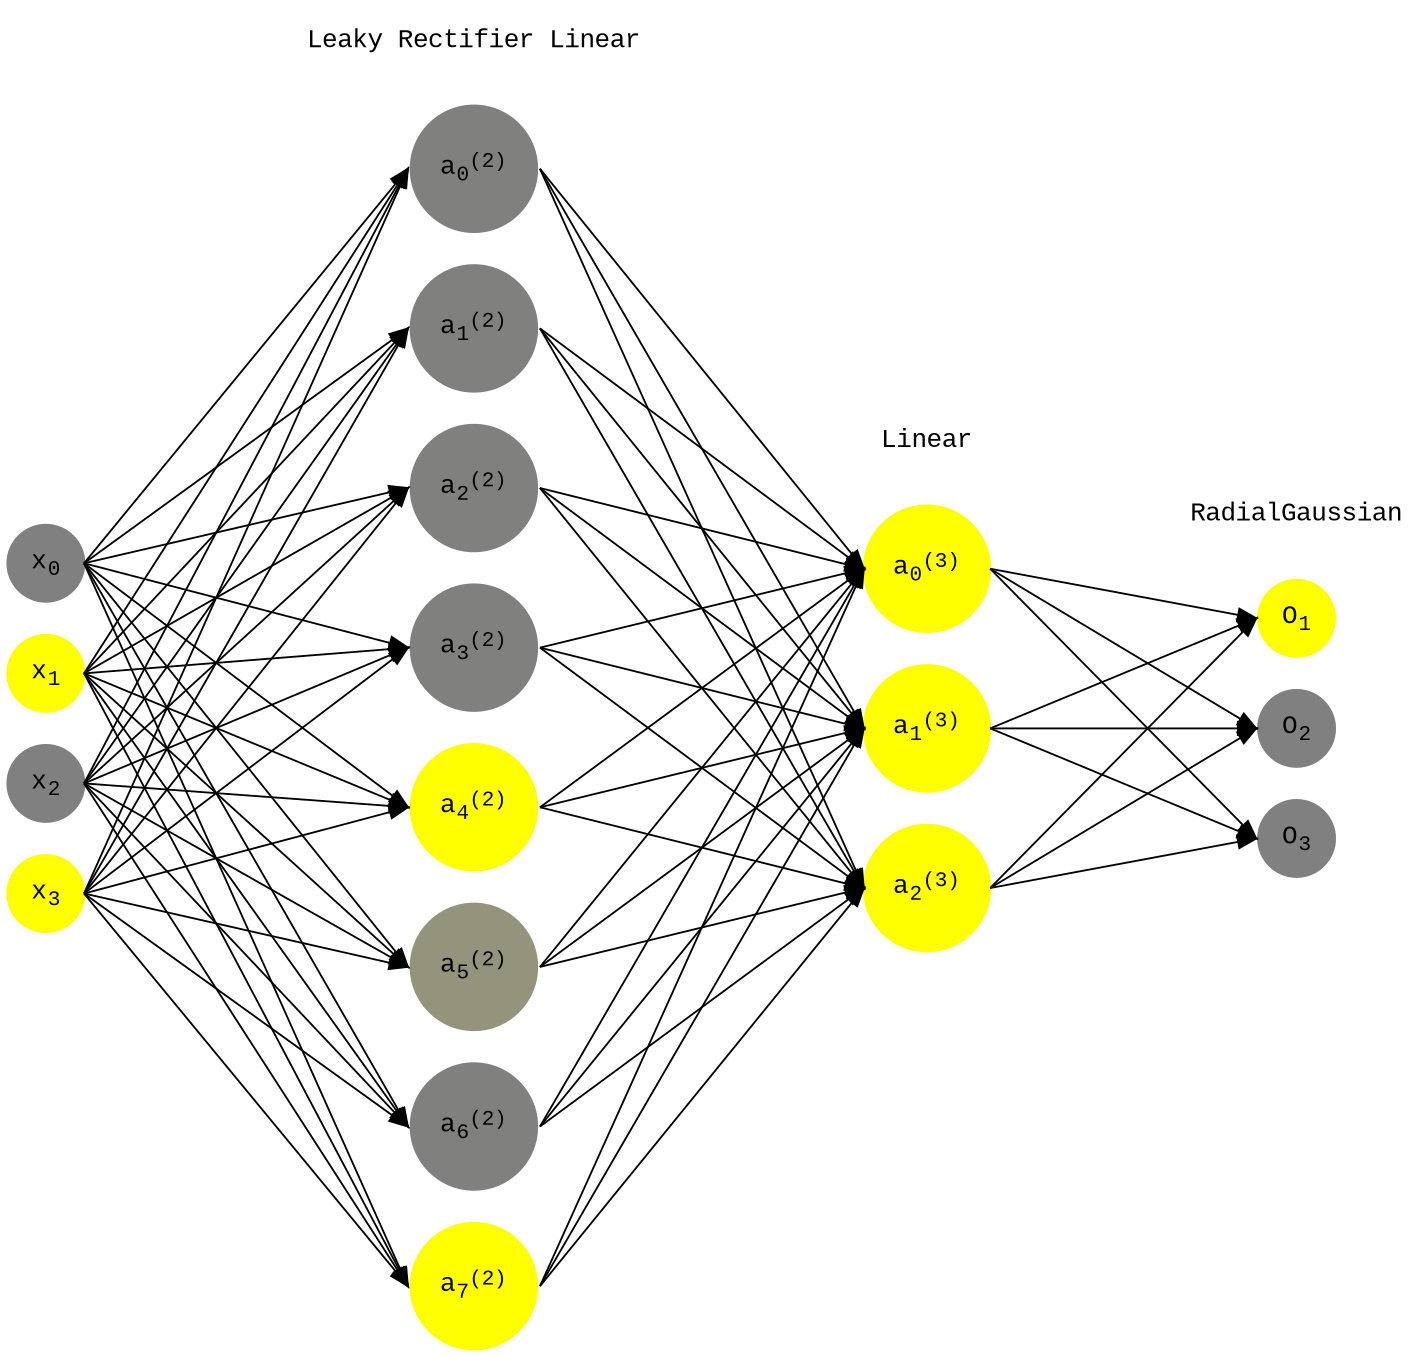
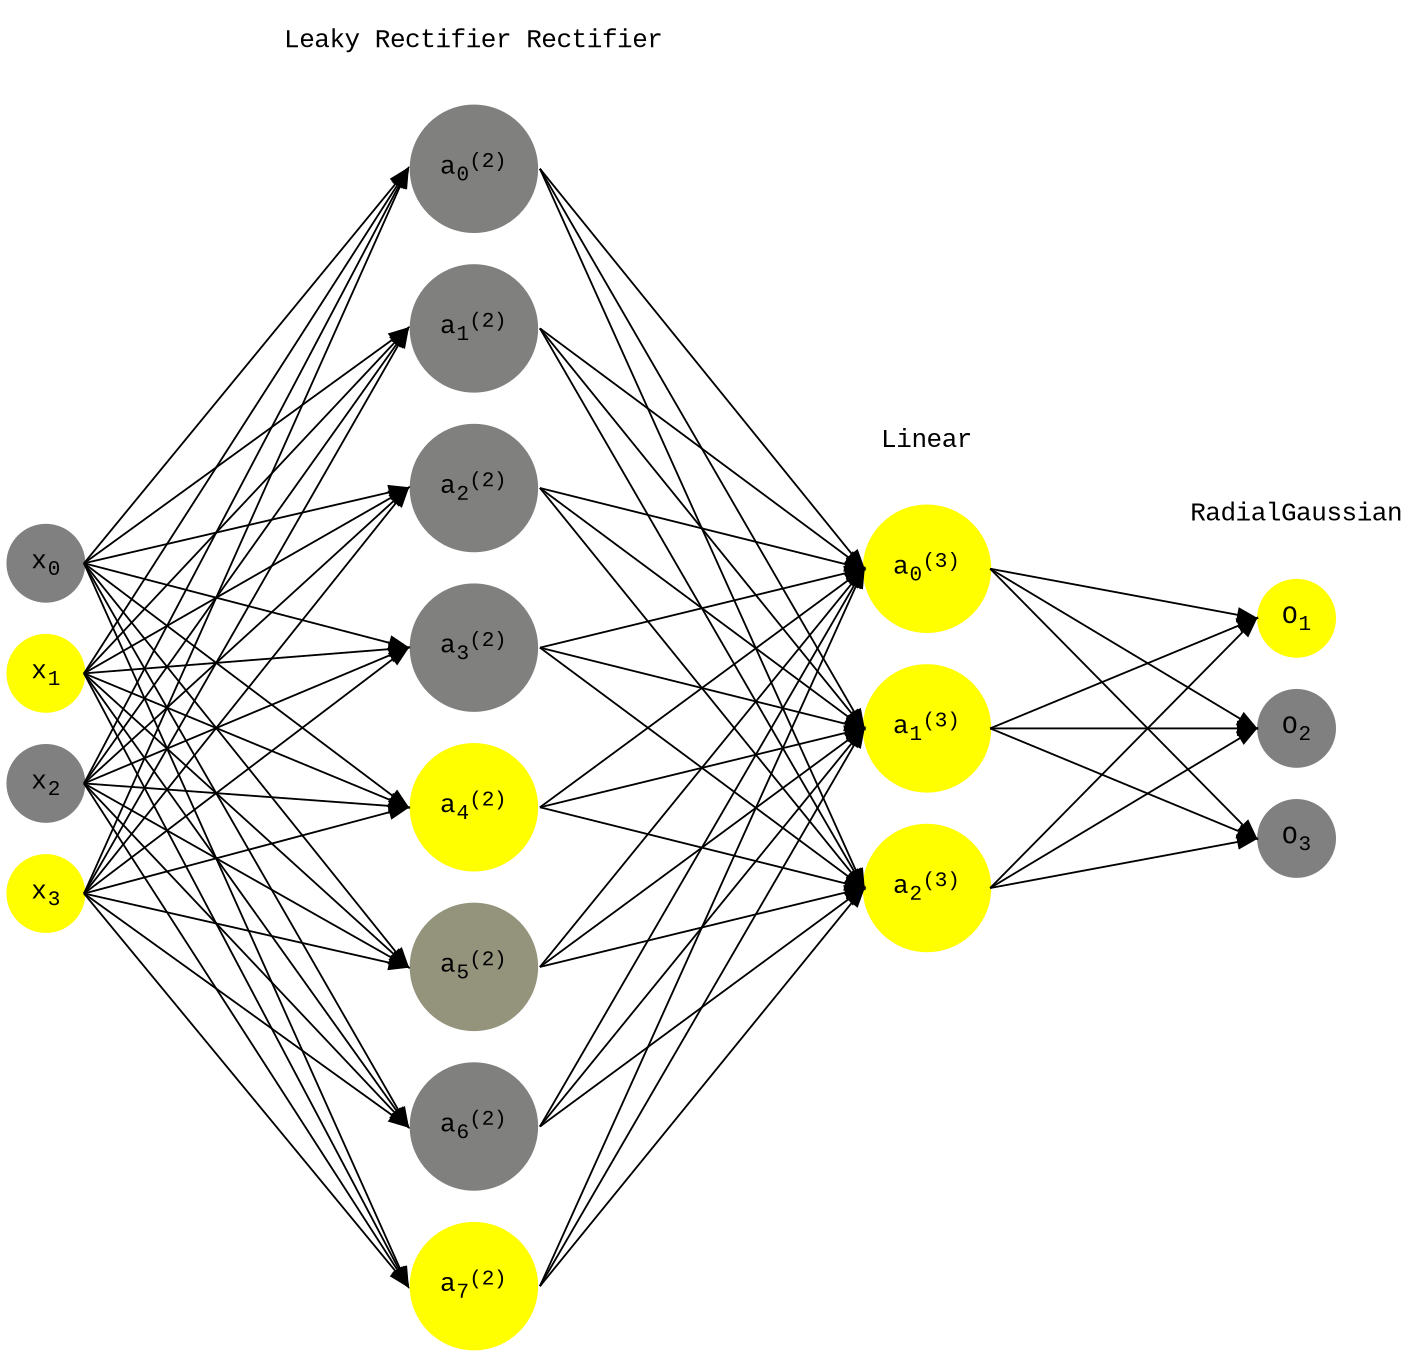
(474, 40) -> (474, 40)
